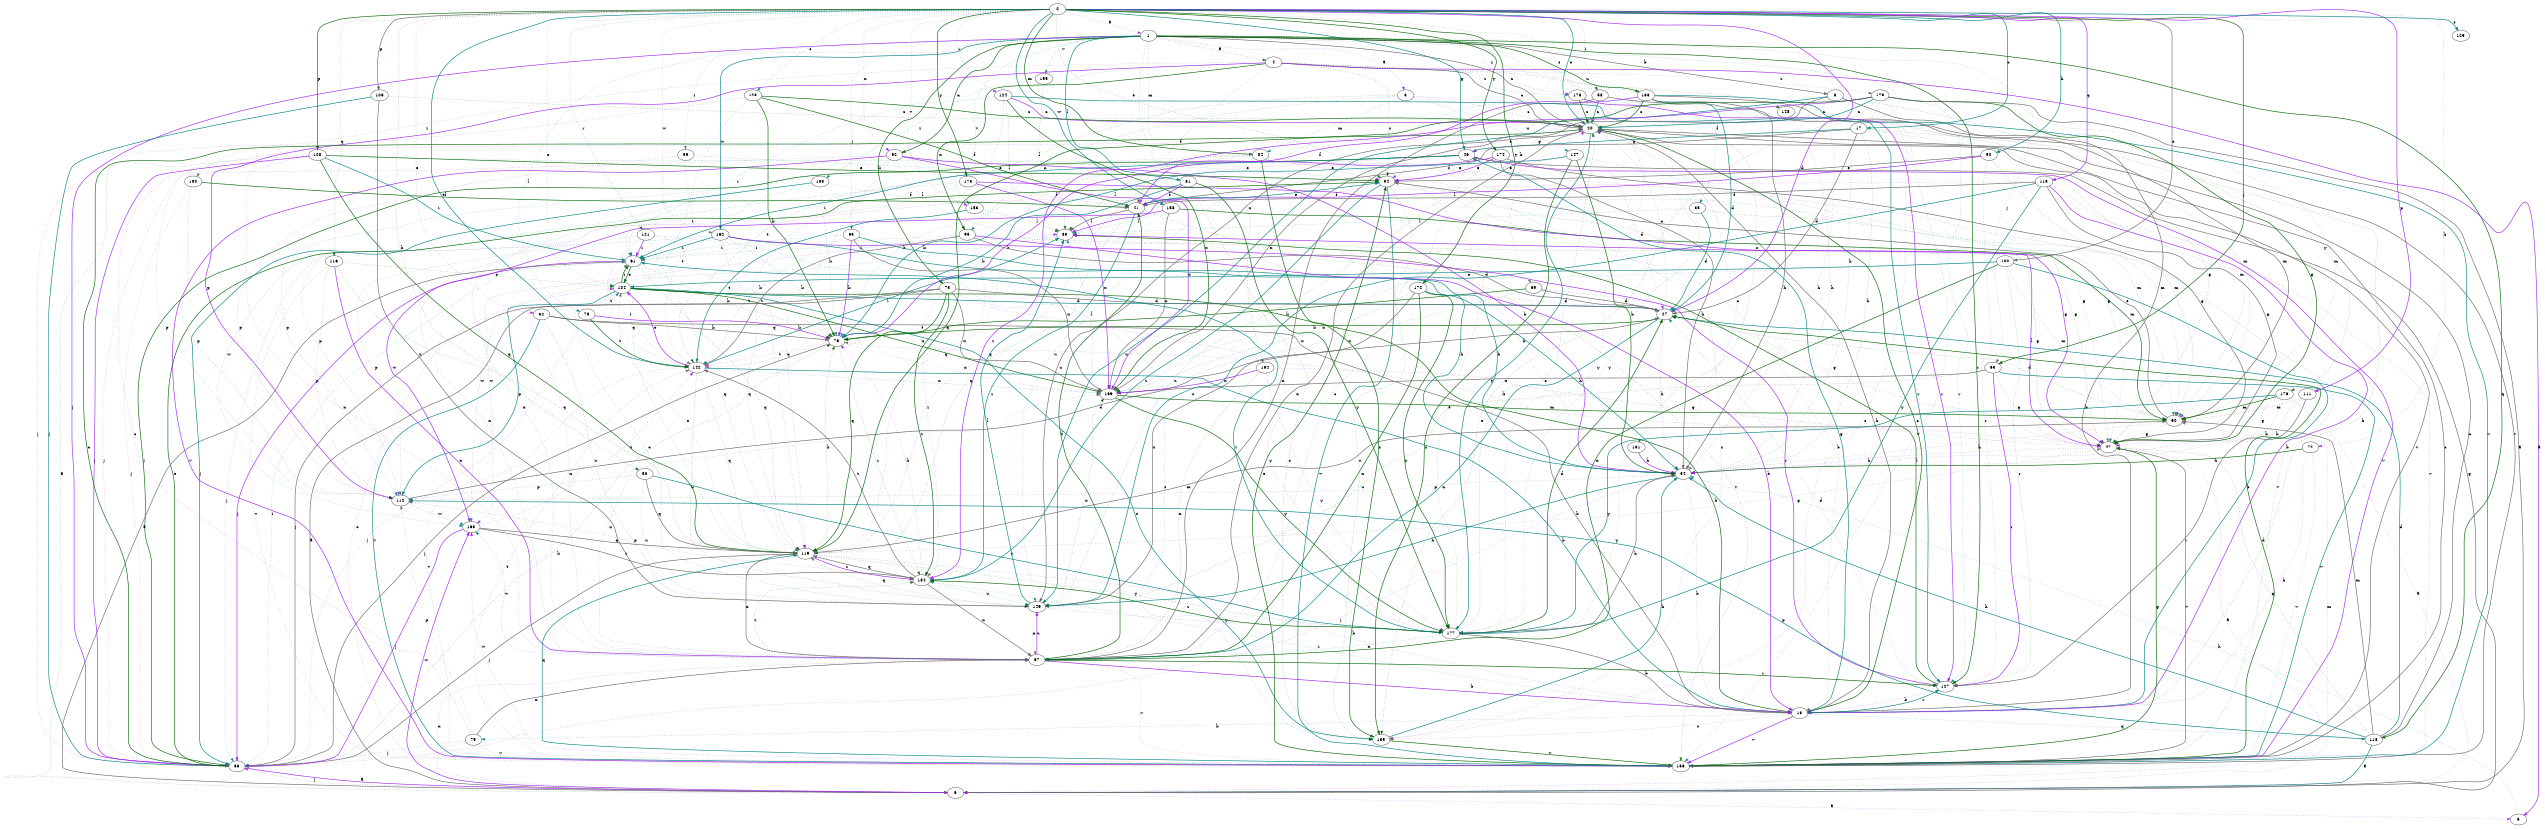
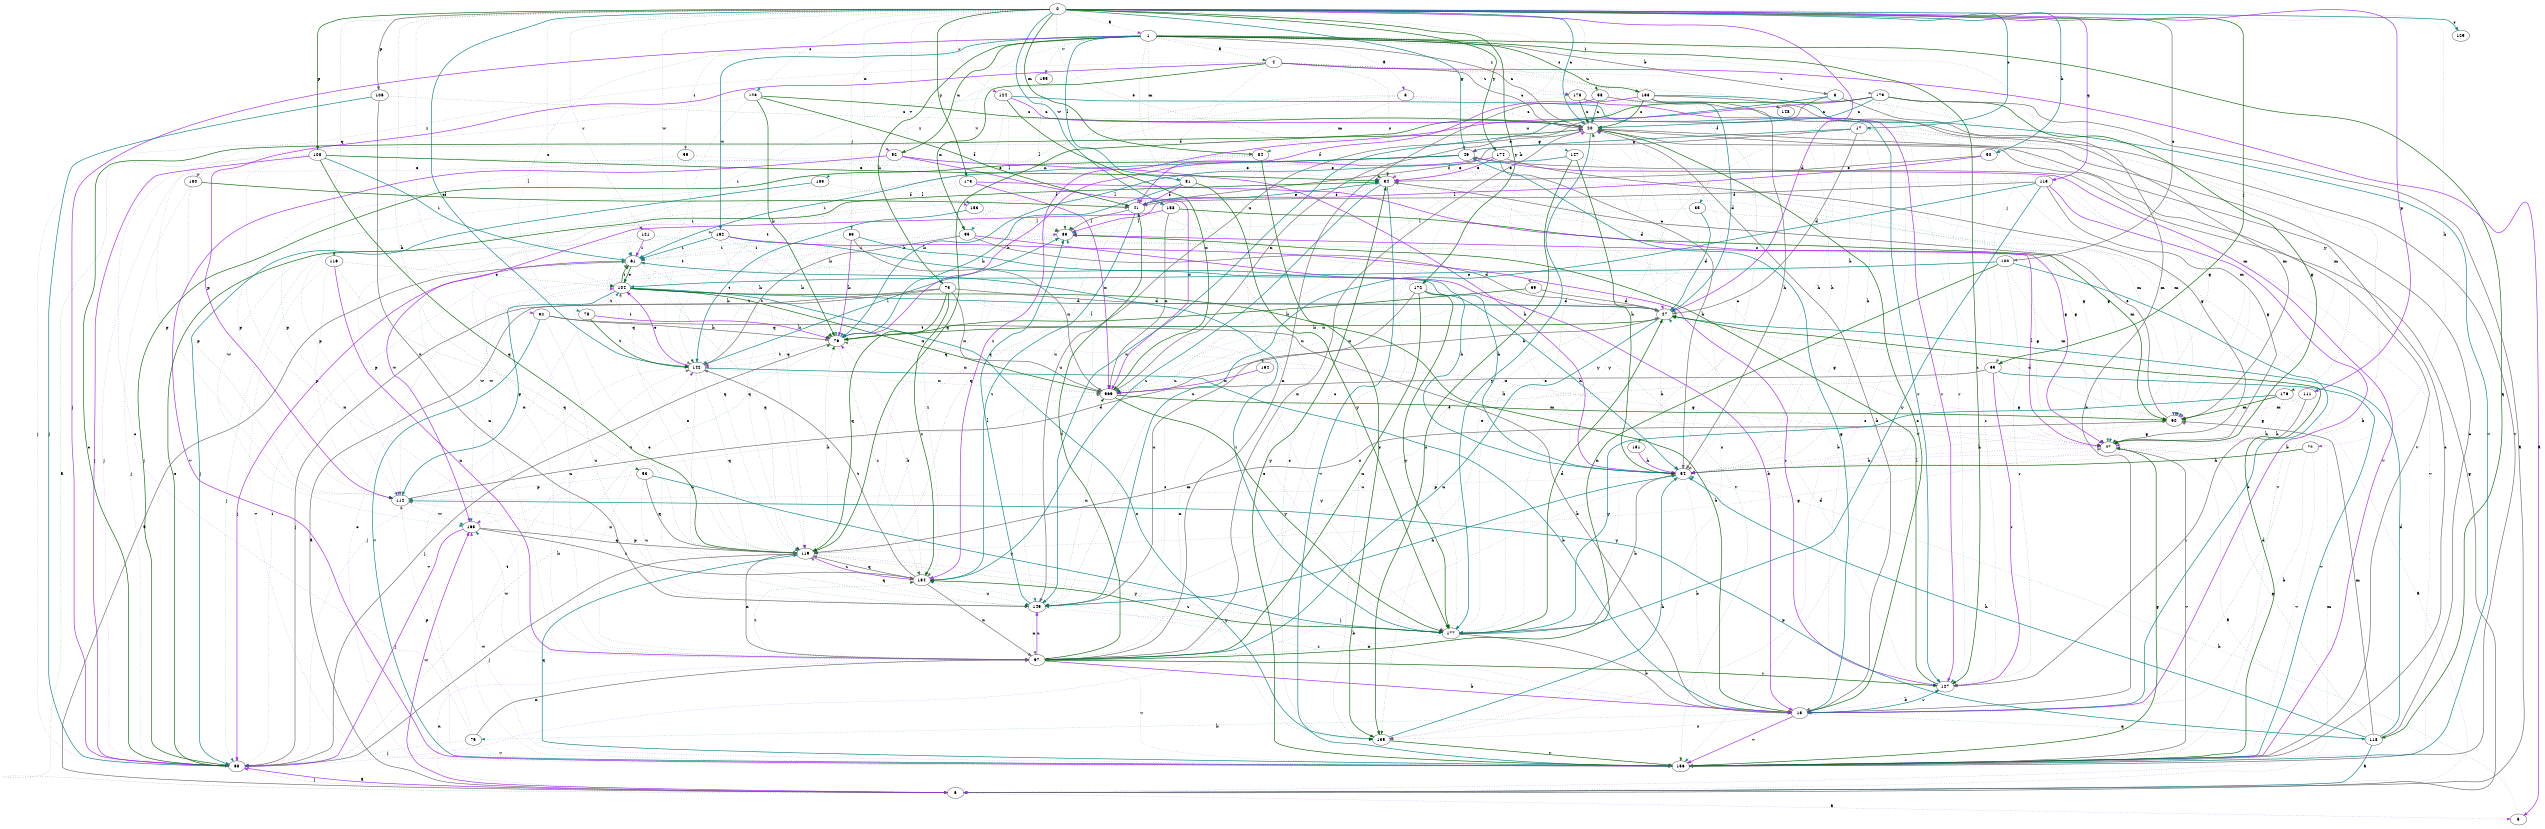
(1109, 394) -> (1109, 394)
